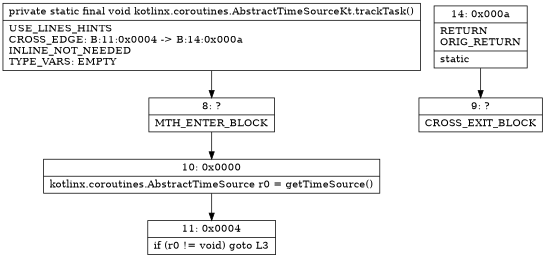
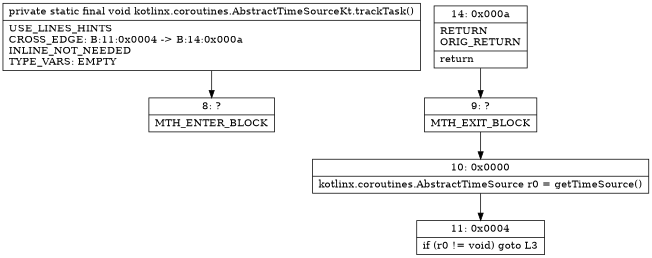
(455, 59) -> (457, 59)
(481, 123) -> (481, 123)
(212, 142) -> (481, 142)
